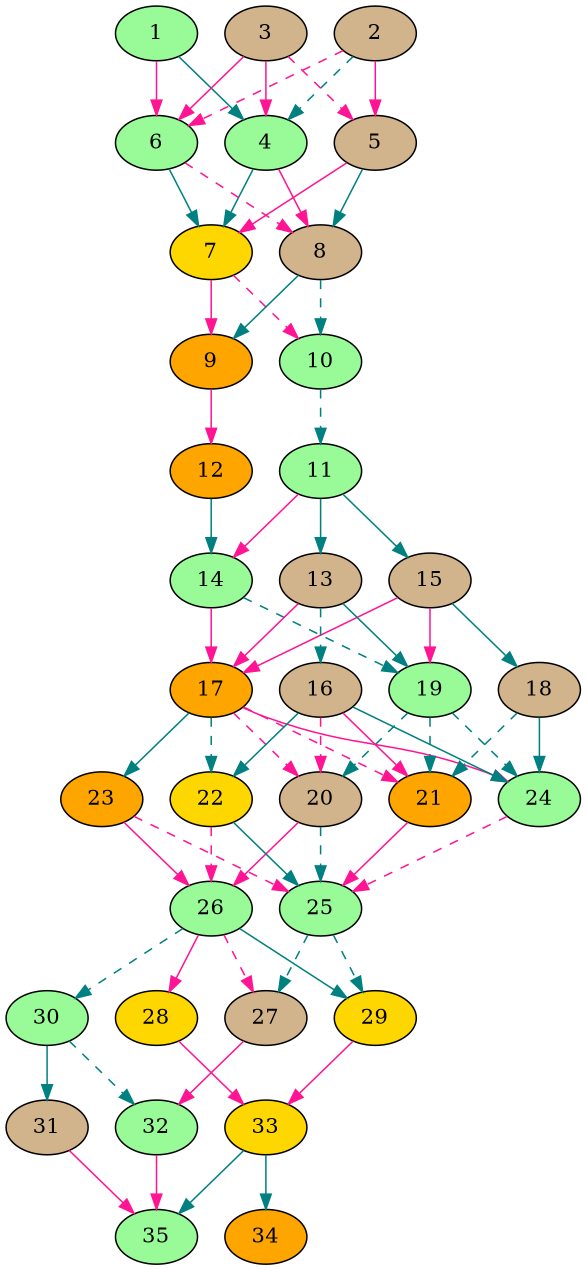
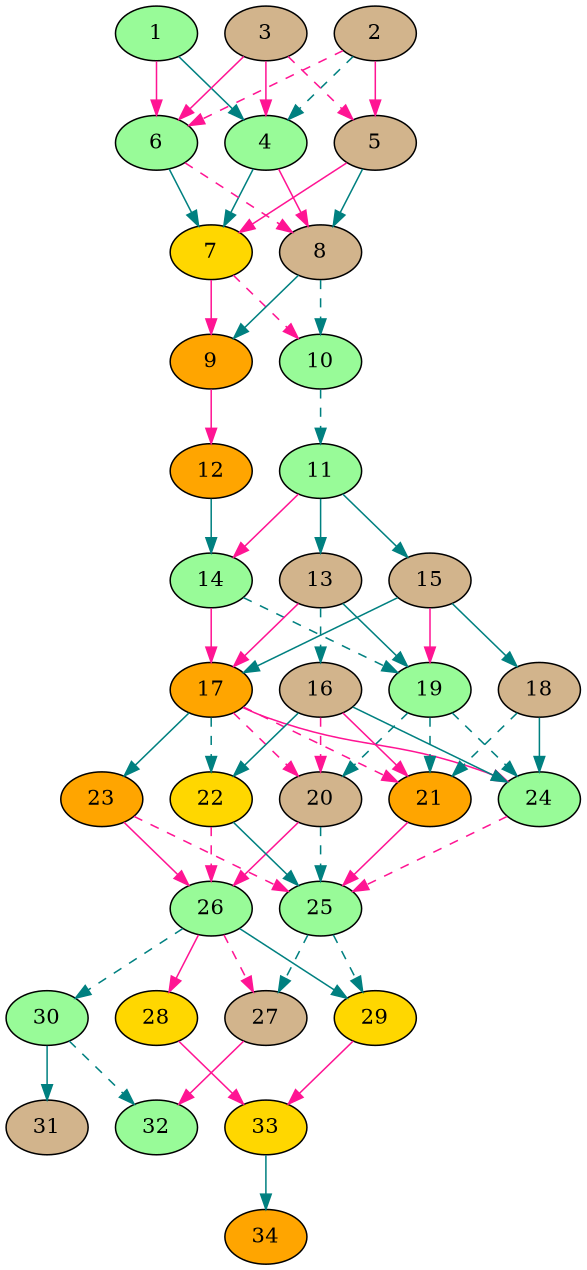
(331, 630) -> (331, 630)
(157, 1237) -> none
